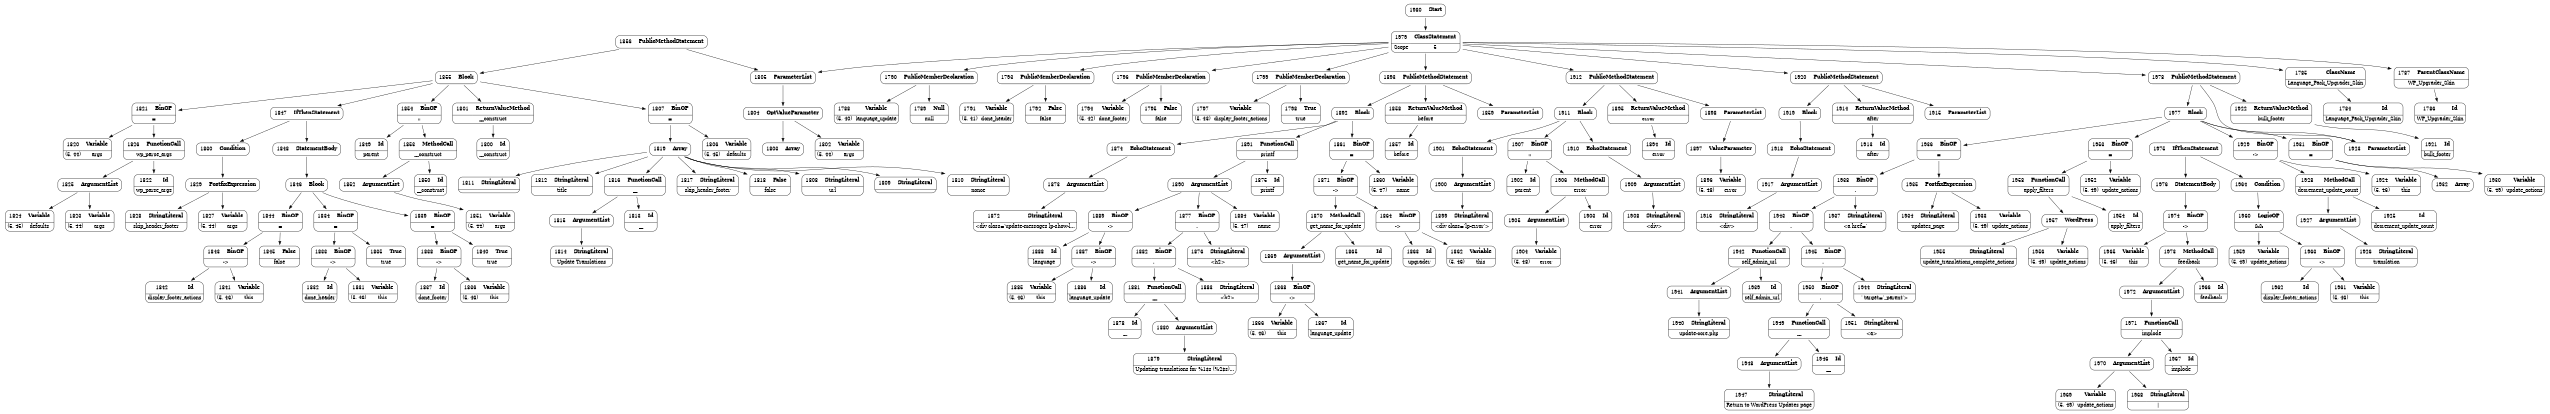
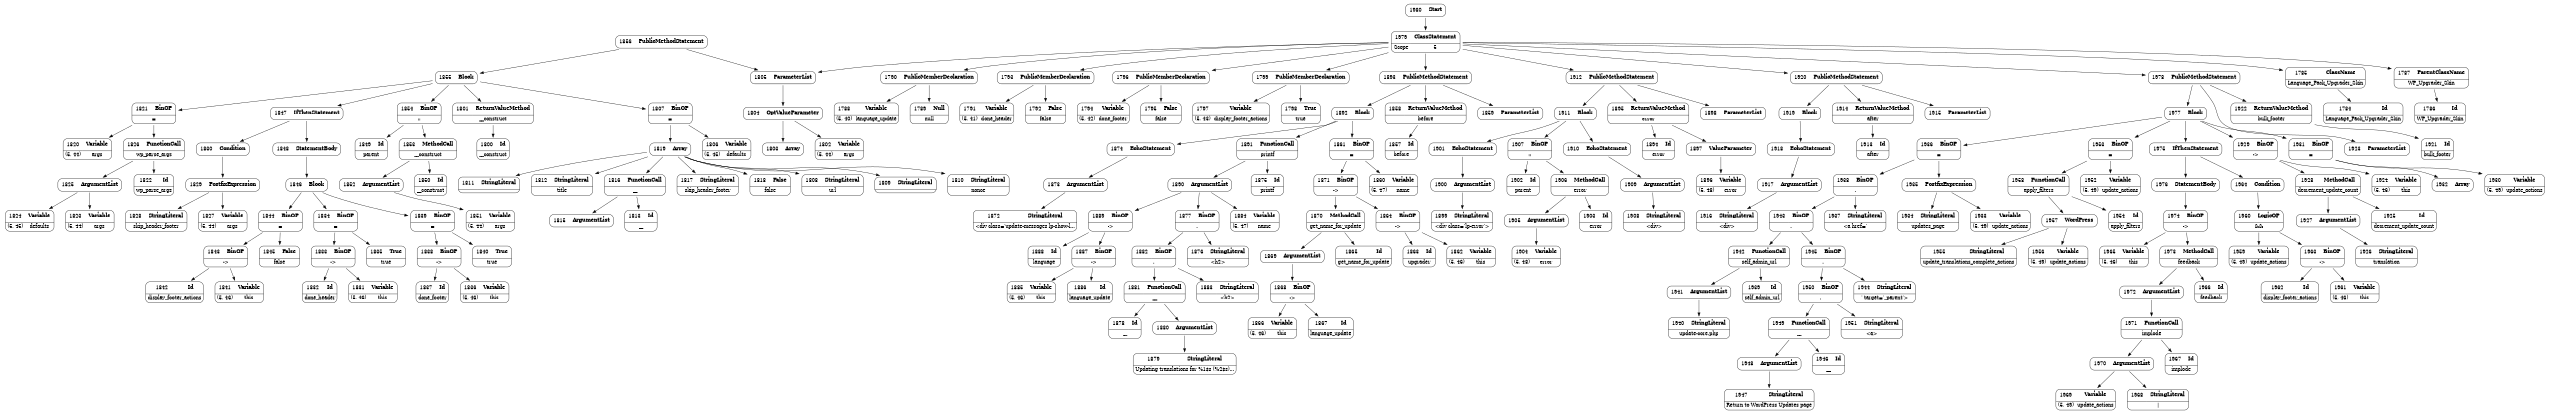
(1728, 130) -> (1687, 133)
(2276, 132) -> (2186, 130)
(582, 256) -> none
